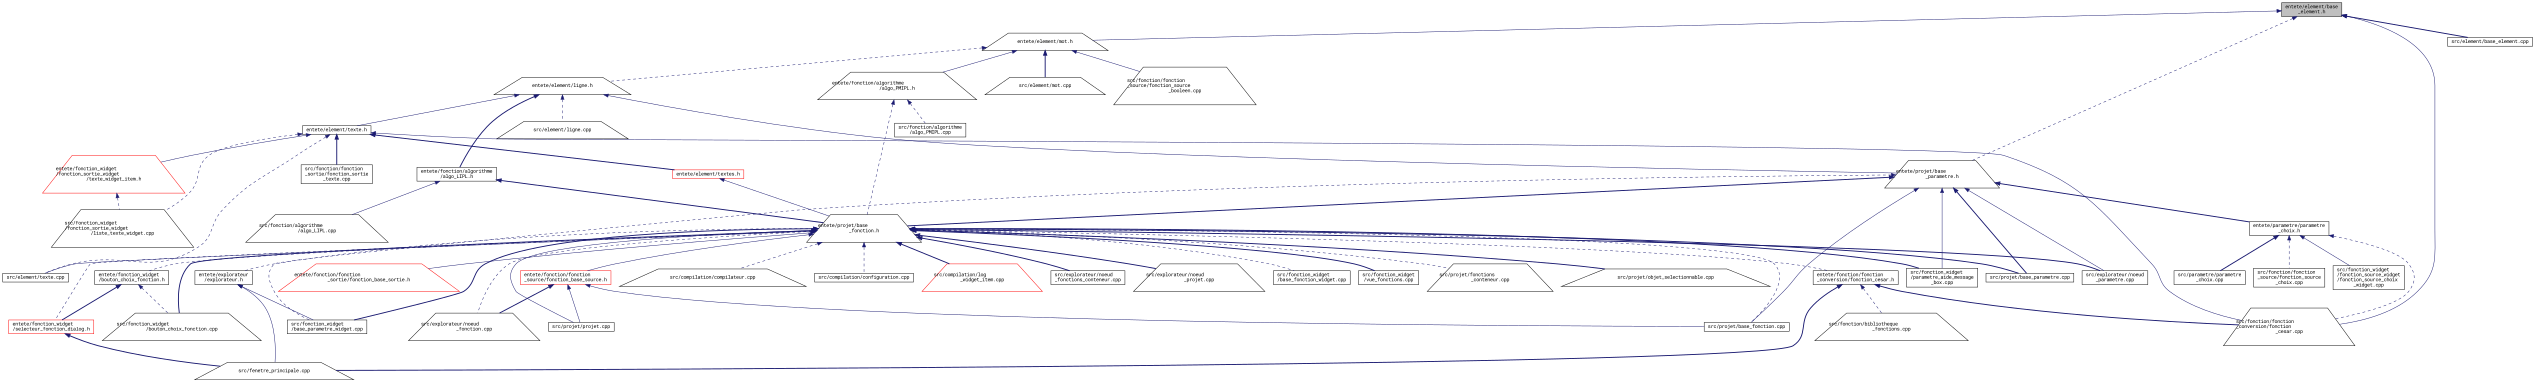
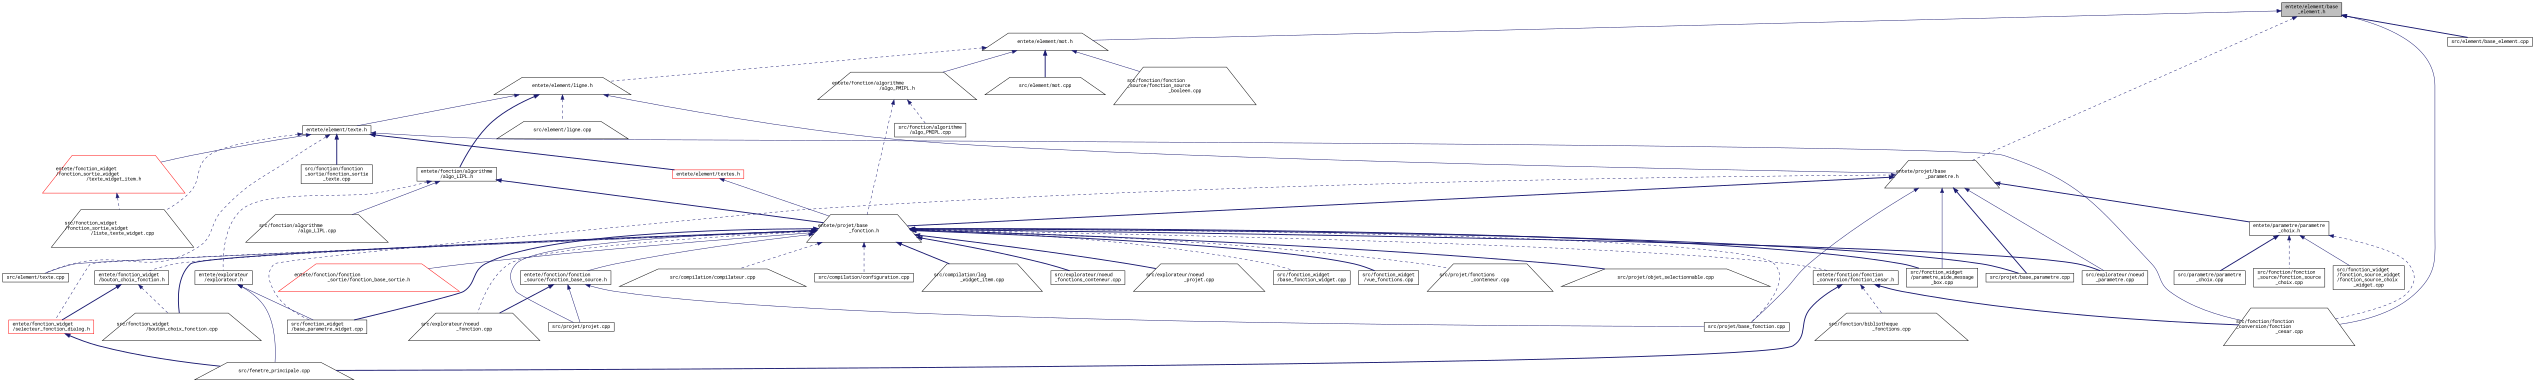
(571, 235) -> (301, 196)
(566, 278) -> (566, 278)
(982, 278) -> (982, 278)
